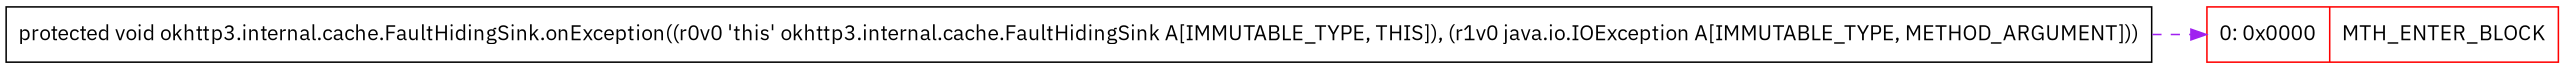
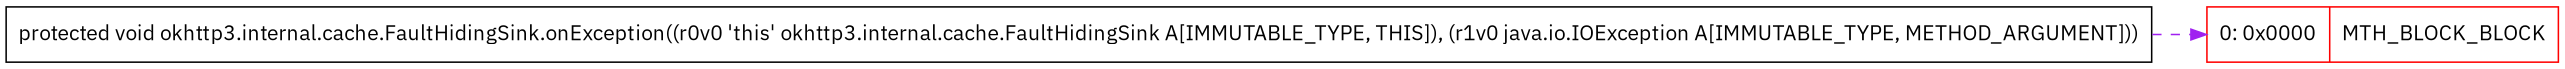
(2444, 34) -> (2444, 34)
